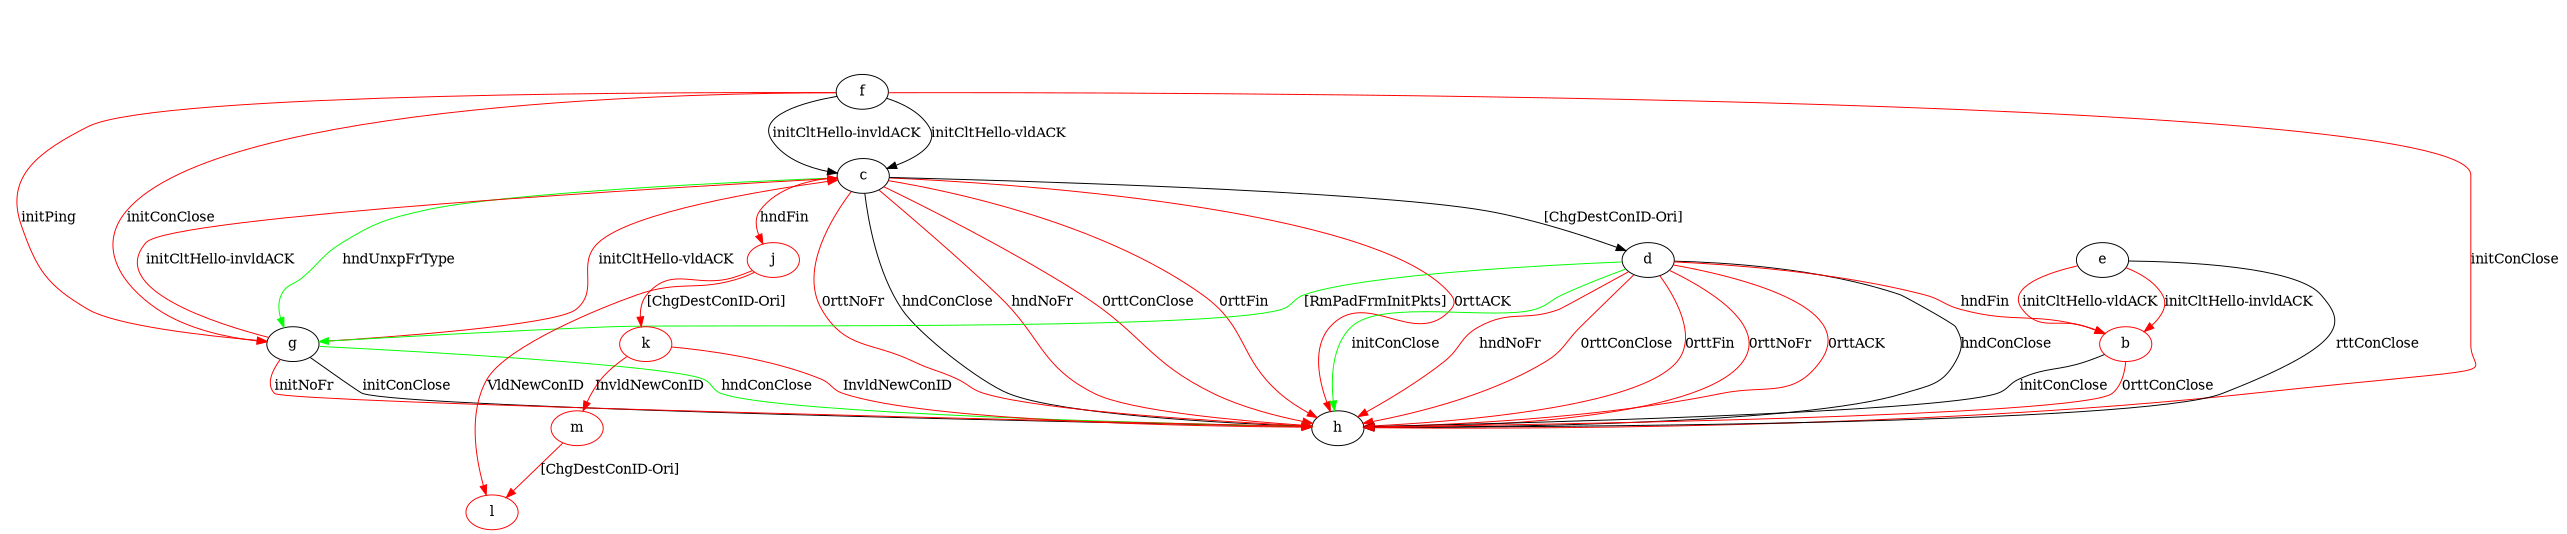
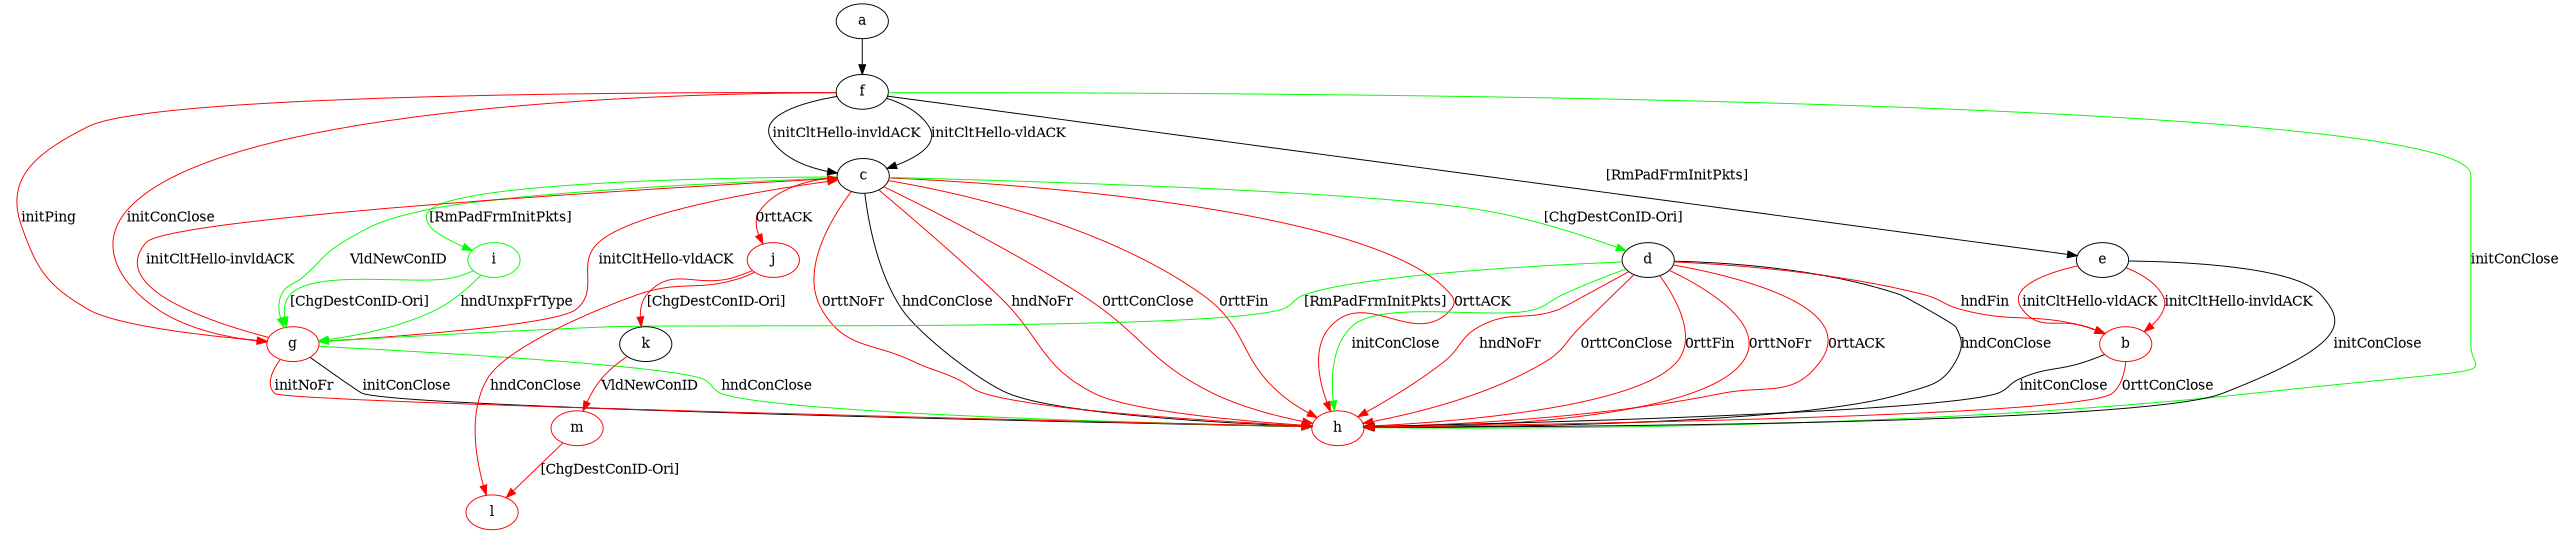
none -> (862, 21)
(2331, 137) -> (2331, 137)
none -> (1478, 175)
(1256, 191) -> (1256, 191)
(786, 218) -> (786, 218)
(401, 260) -> (401, 260)
none -> (494, 260)
(293, 344) -> (293, 344)
(646, 344) -> (646, 344)
(2380, 344) -> (2380, 344)
(538, 386) -> (538, 386)
(652, 386) -> (652, 386)
(902, 406) -> none
(1338, 428) -> (1338, 428)
